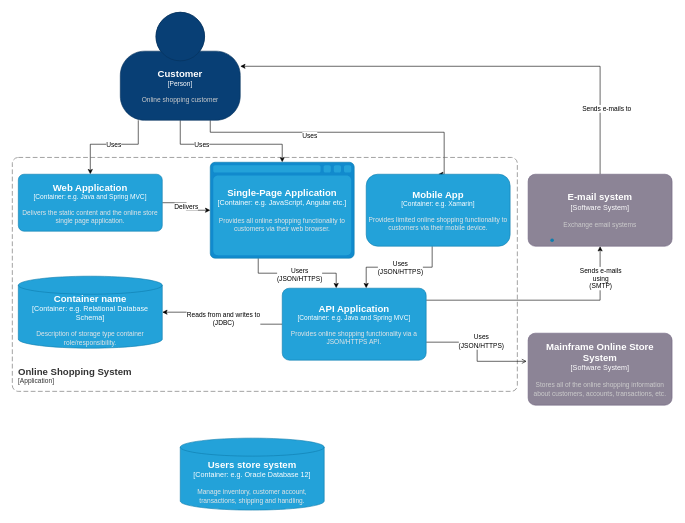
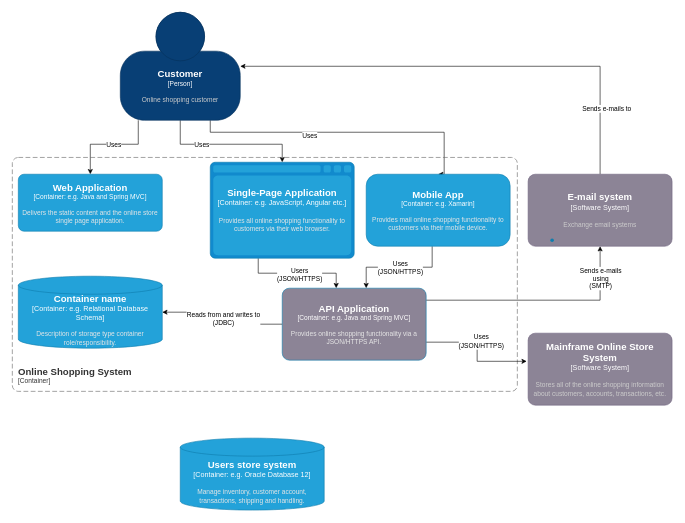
(186, 210) -> none
(438, 210) -> (438, 210)
(354, 324) -> (354, 324)
(523, 361) -> (521, 361)
(55, 377) -> (55, 377)
